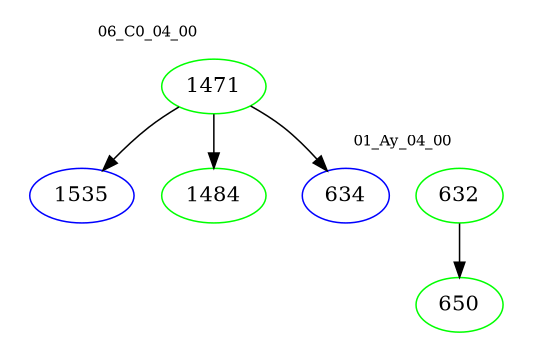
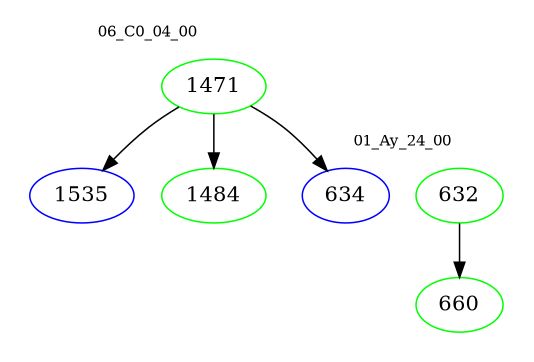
(403, 142) -> (403, 142)
(460, 305) -> (460, 305)
